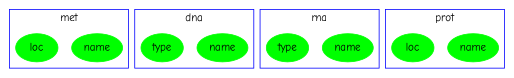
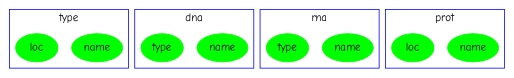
(69, 18) -> (69, 18)
